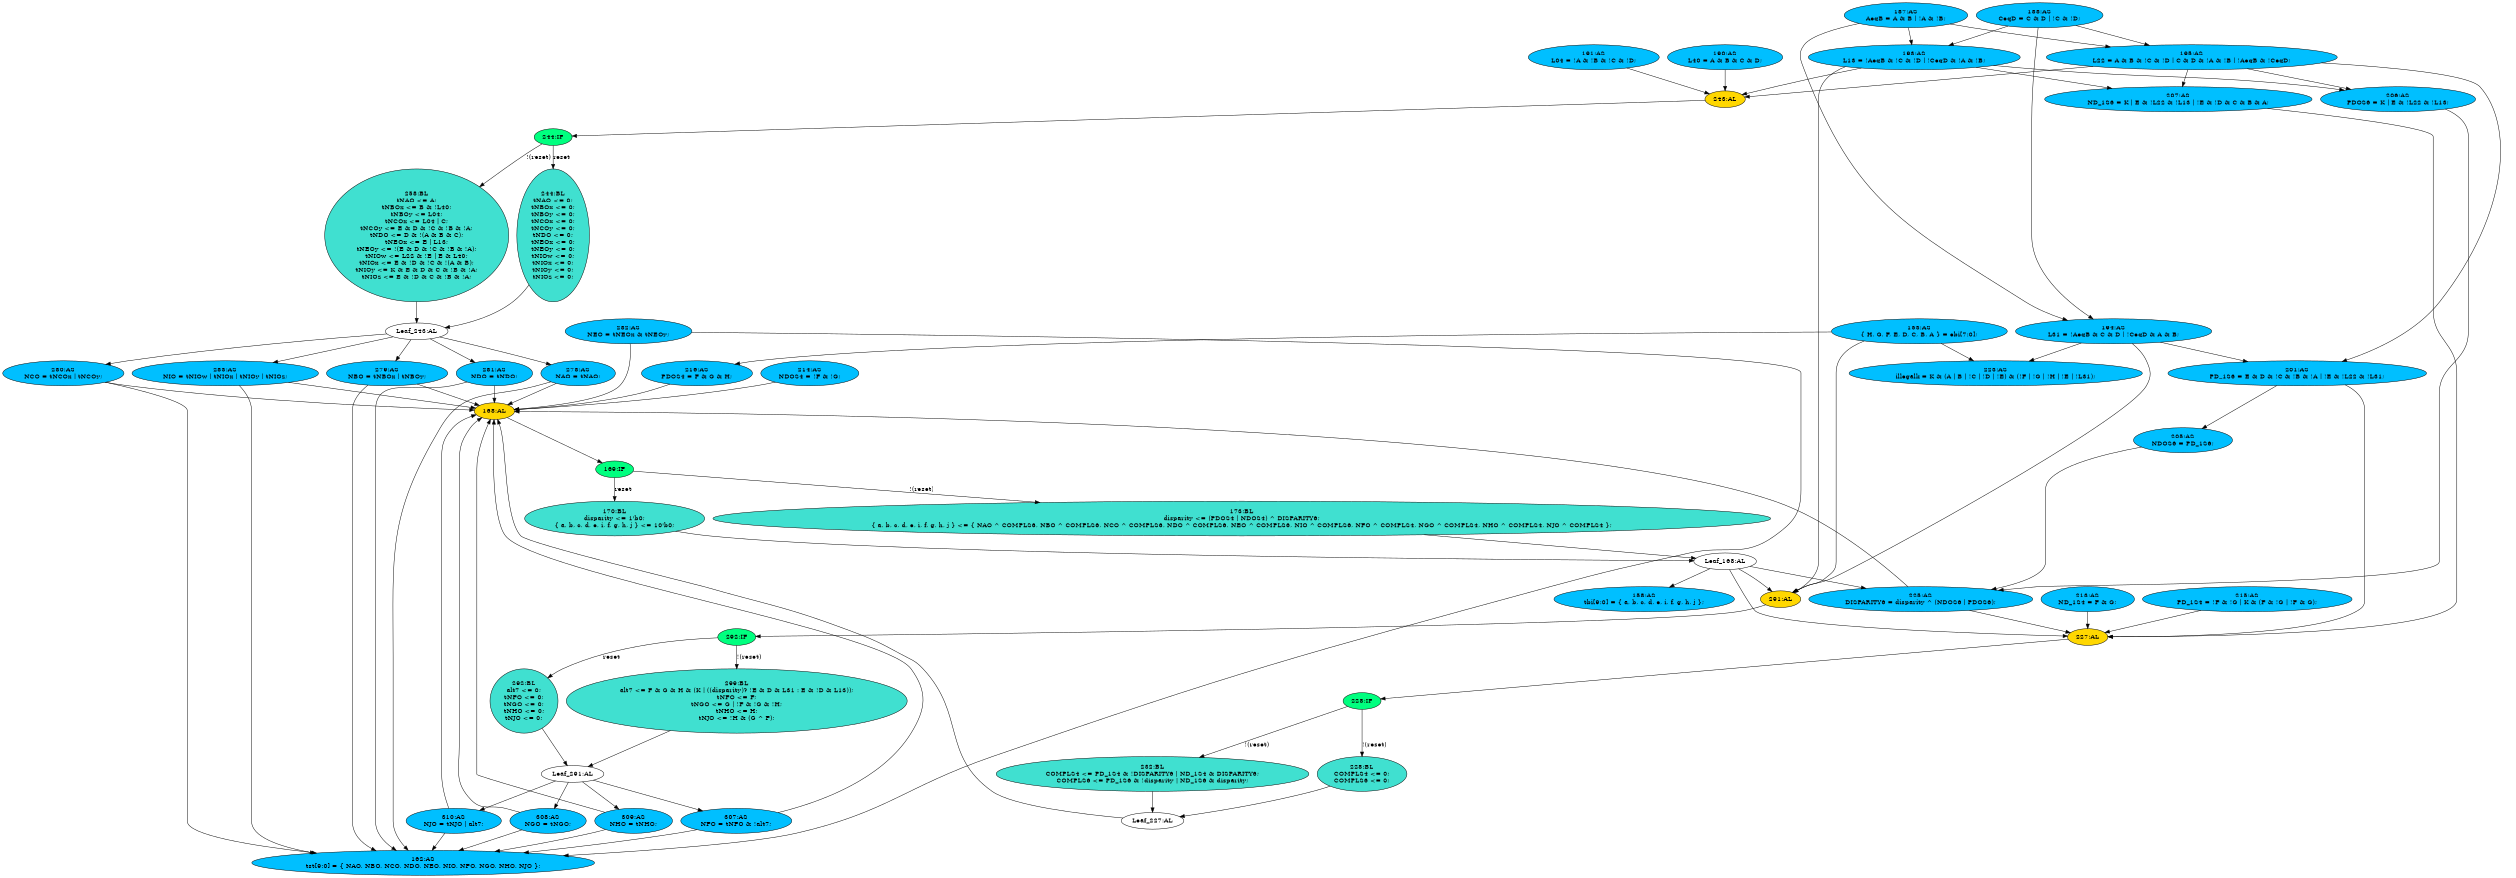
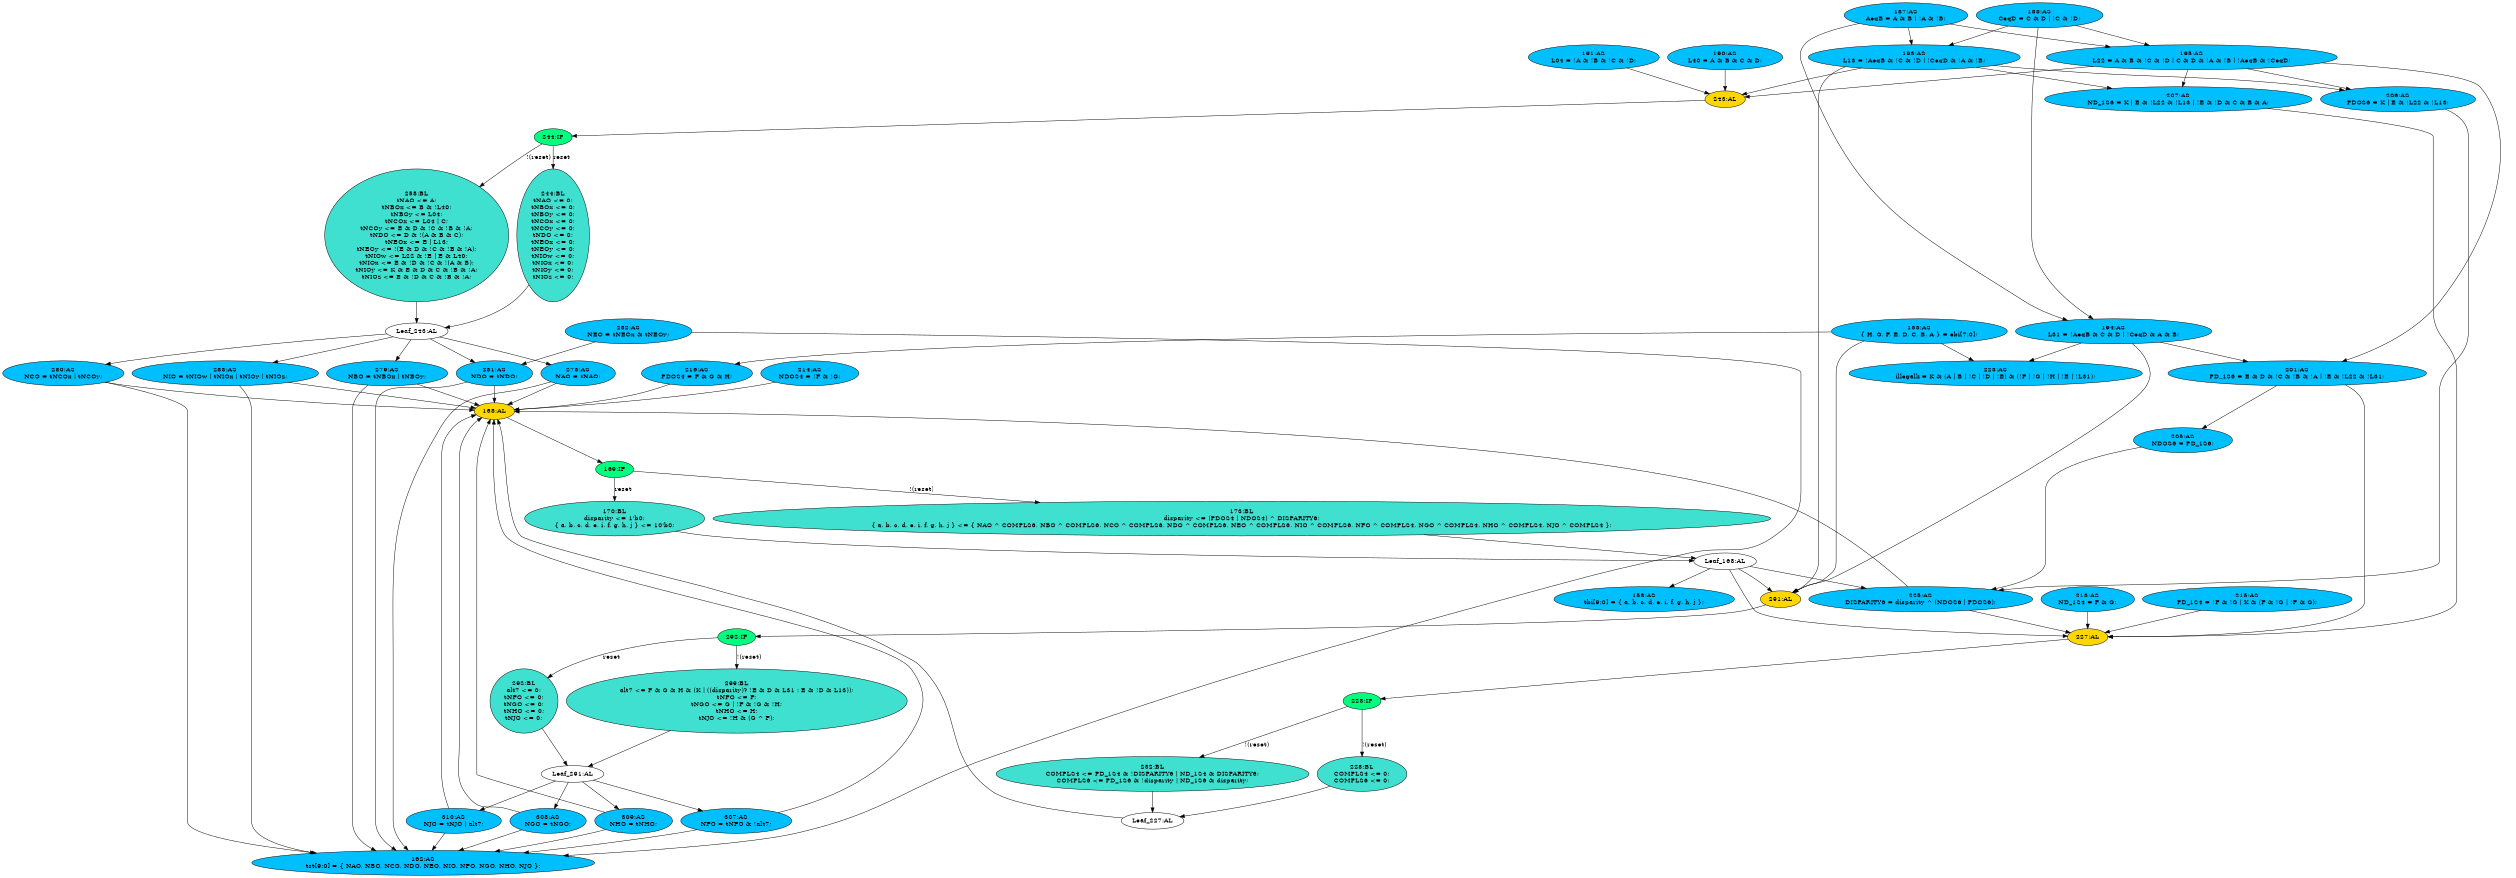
(592, 398) -> (561, 353)
